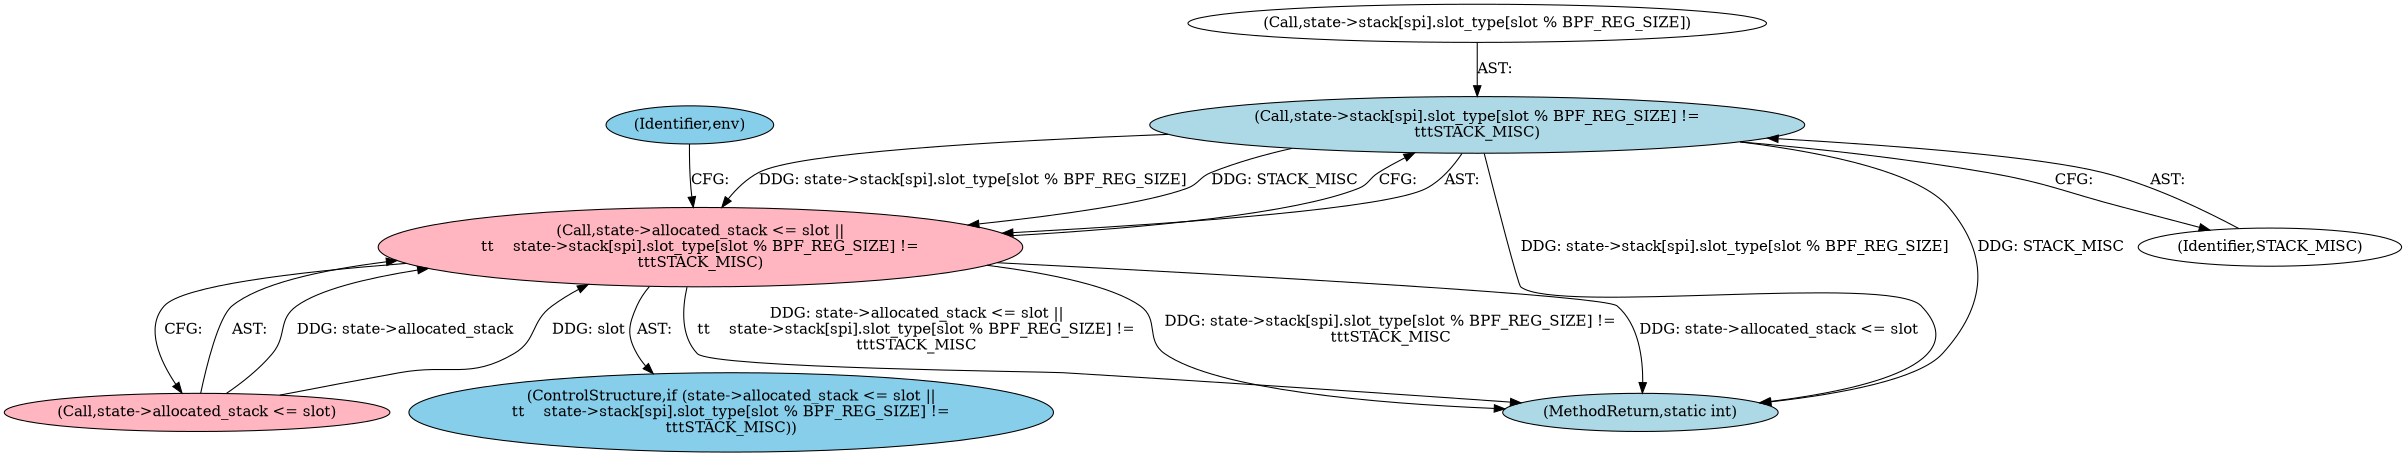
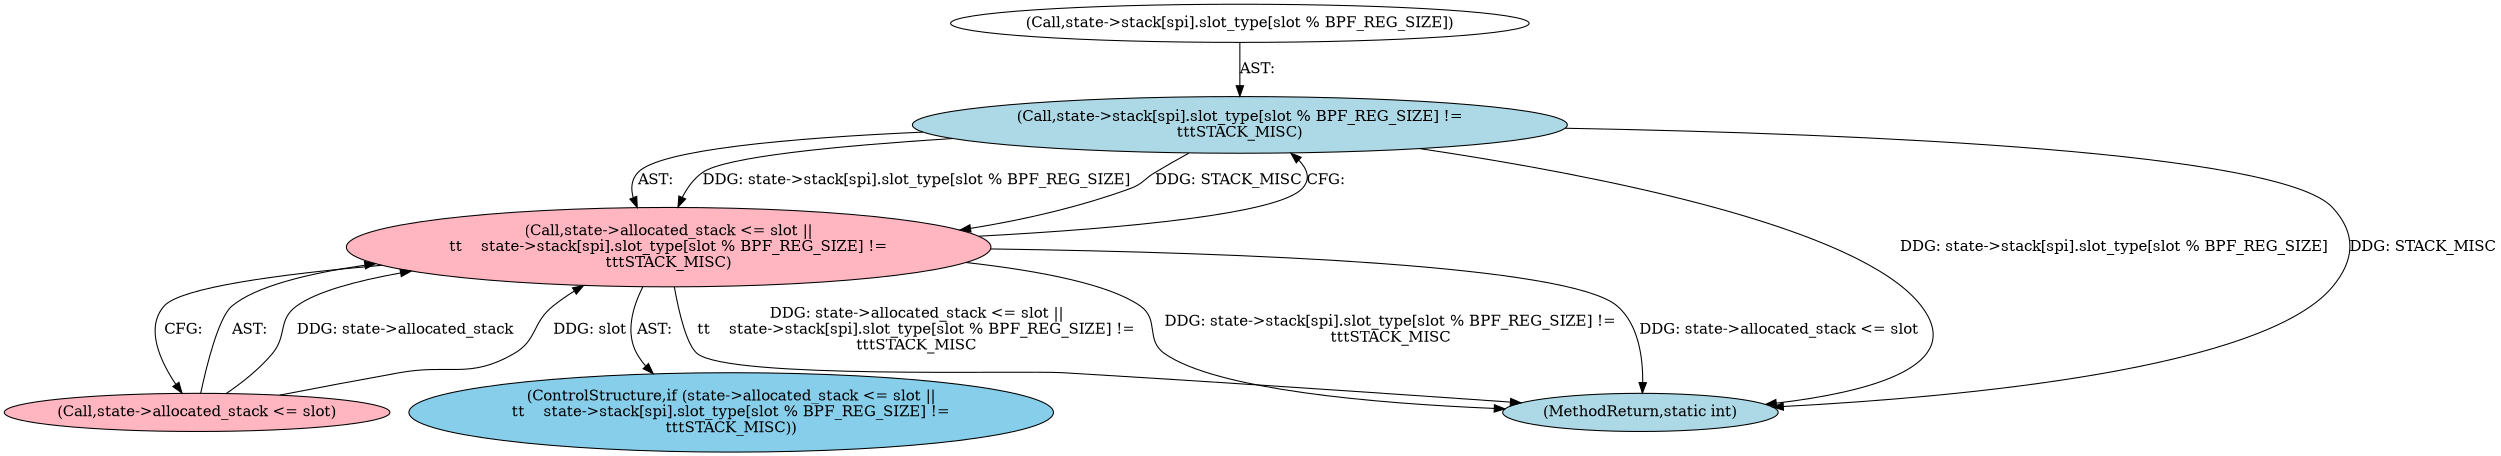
(690, 125) -> none
(2270, 247) -> none
